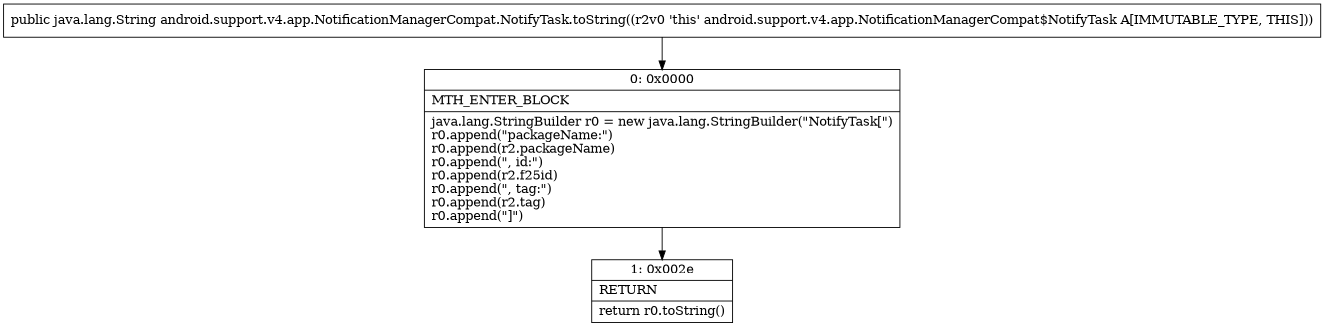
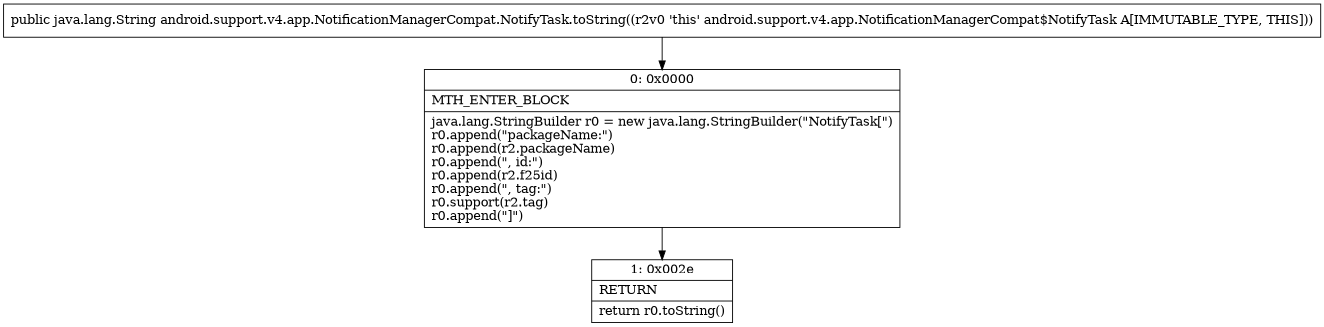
(489, 203) -> (490, 203)
